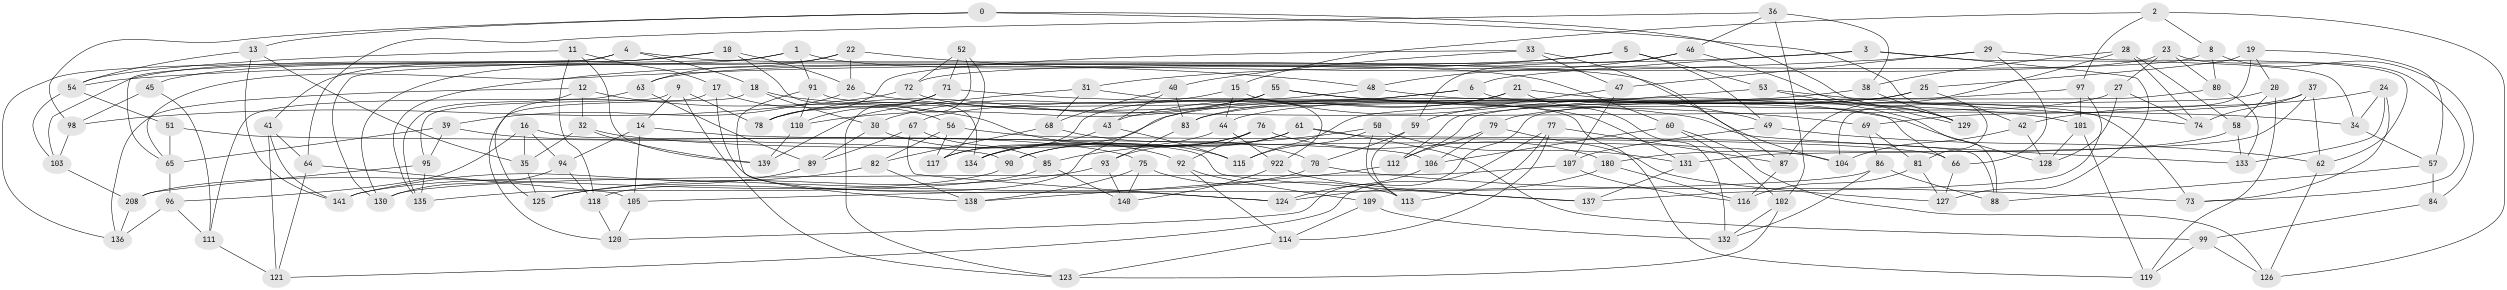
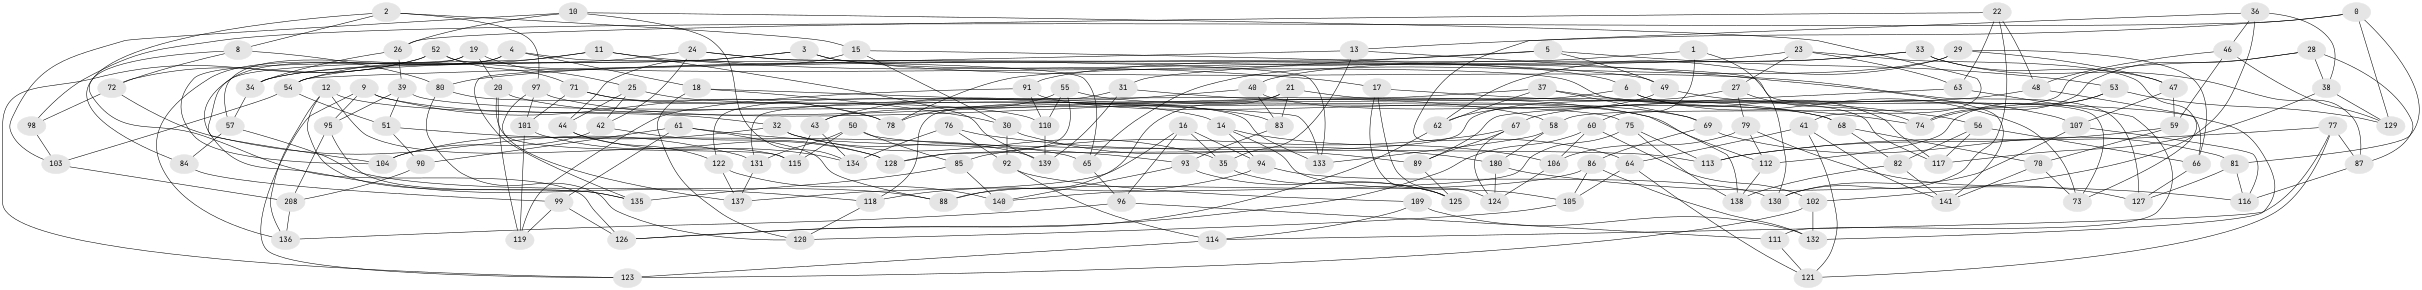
(150, 88) -> none
(314, 144) -> (394, 109)
(1135, 145) -> none
(1277, 164) -> (719, 164)
